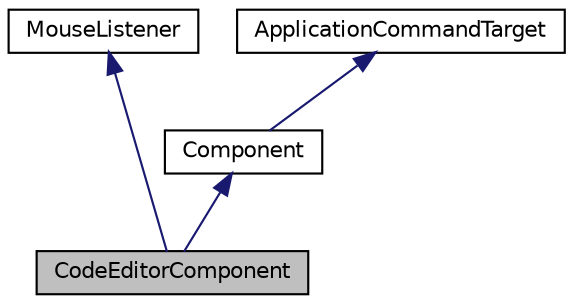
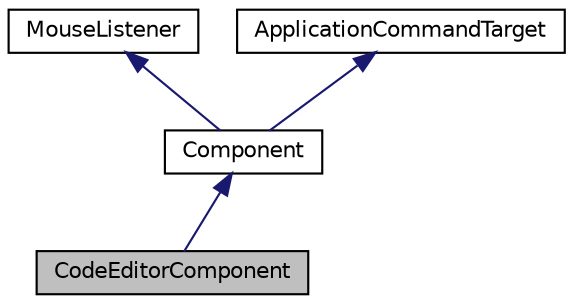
(141, 162) -> (182, 98)
